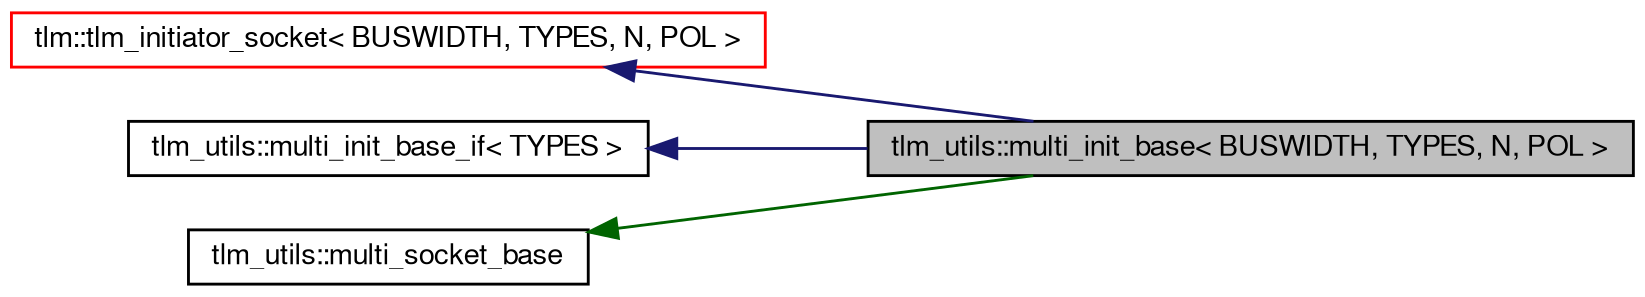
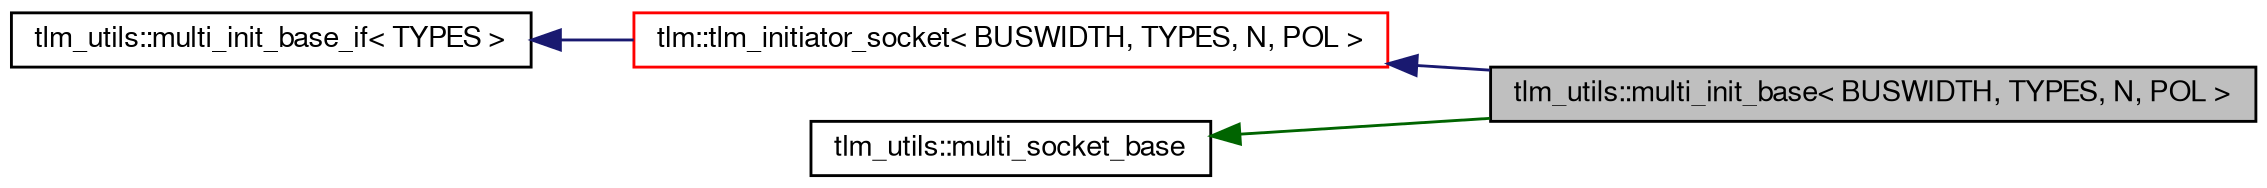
(772, 148) -> (597, 40)
